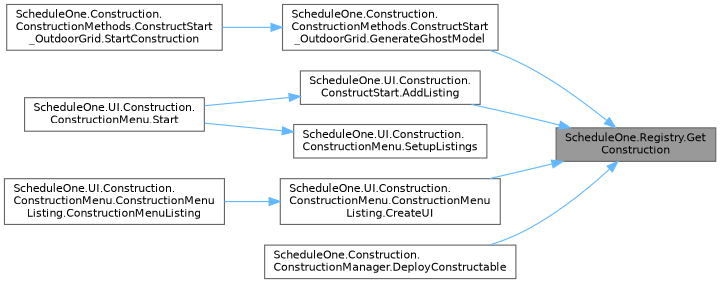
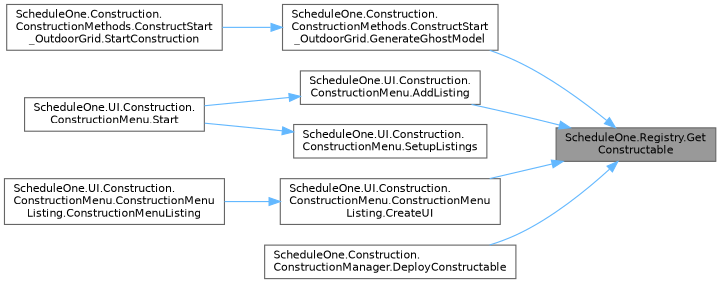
(390, 88) -> (390, 88)
(636, 145) -> (636, 145)
